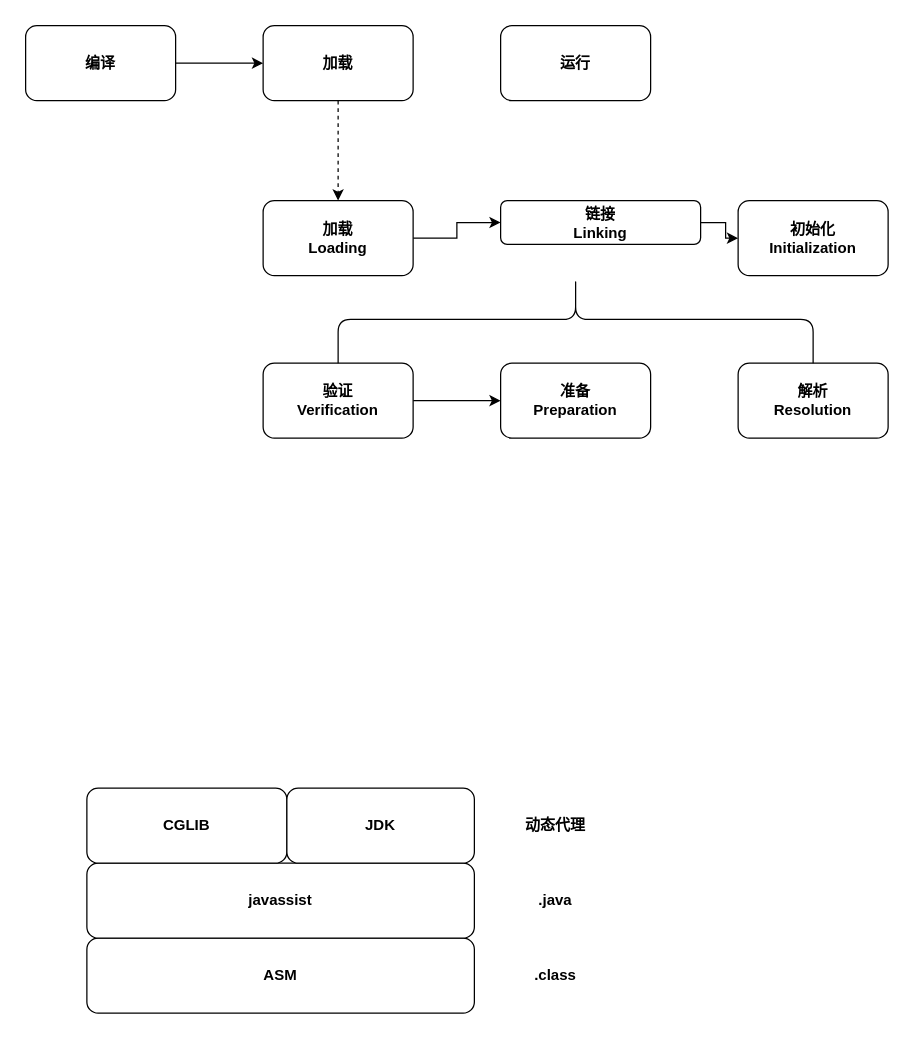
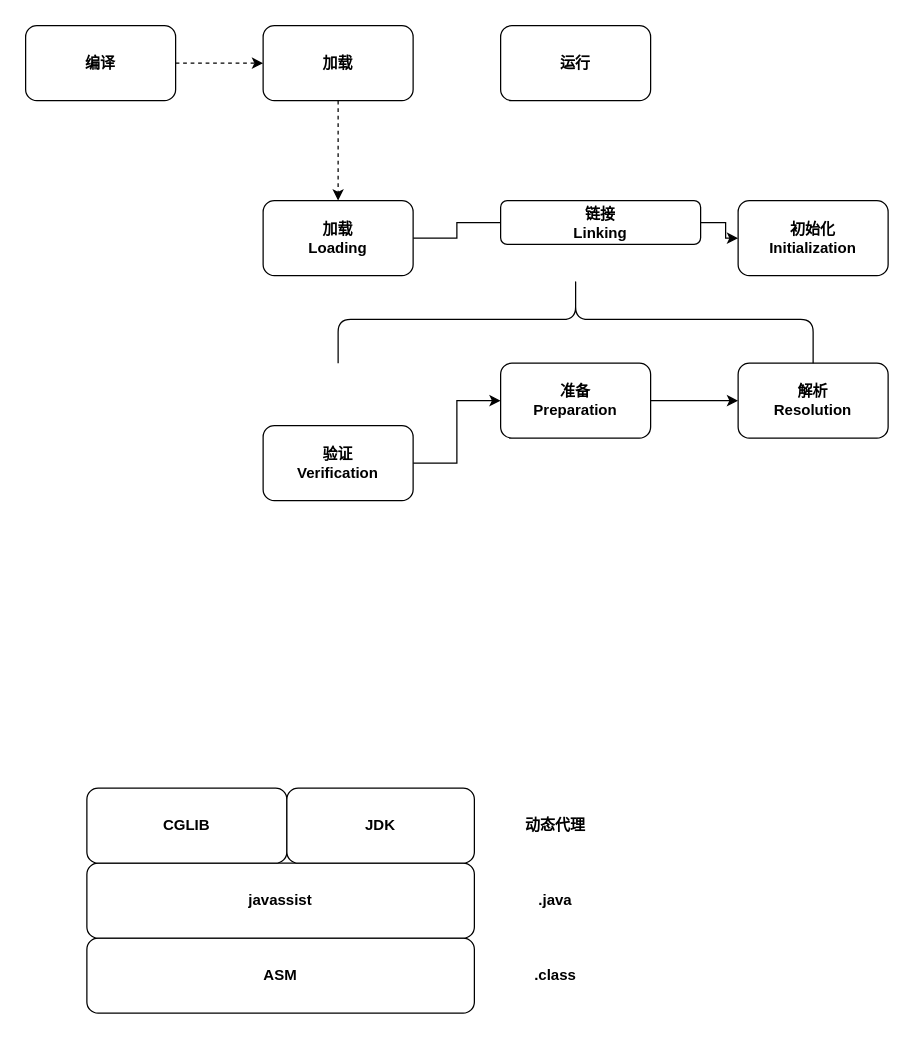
(214, 63) -> (214, 63)
(491, 223) -> (495, 223)
(338, 401) -> (338, 463)
none -> (690, 401)
